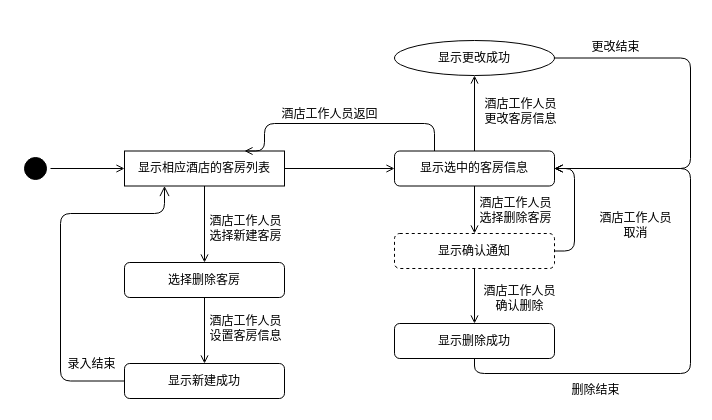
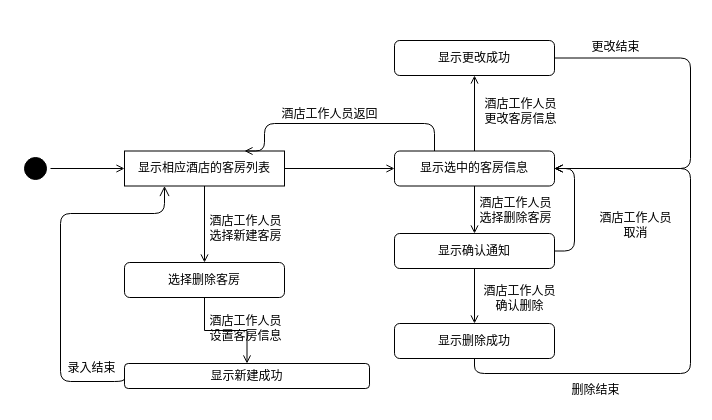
(475, 58) -> (475, 58)
(475, 251) -> (475, 251)
(205, 381) -> (247, 376)
